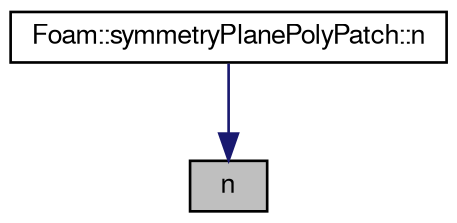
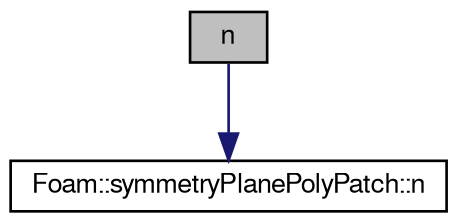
(229, 98) -> (229, 98)
